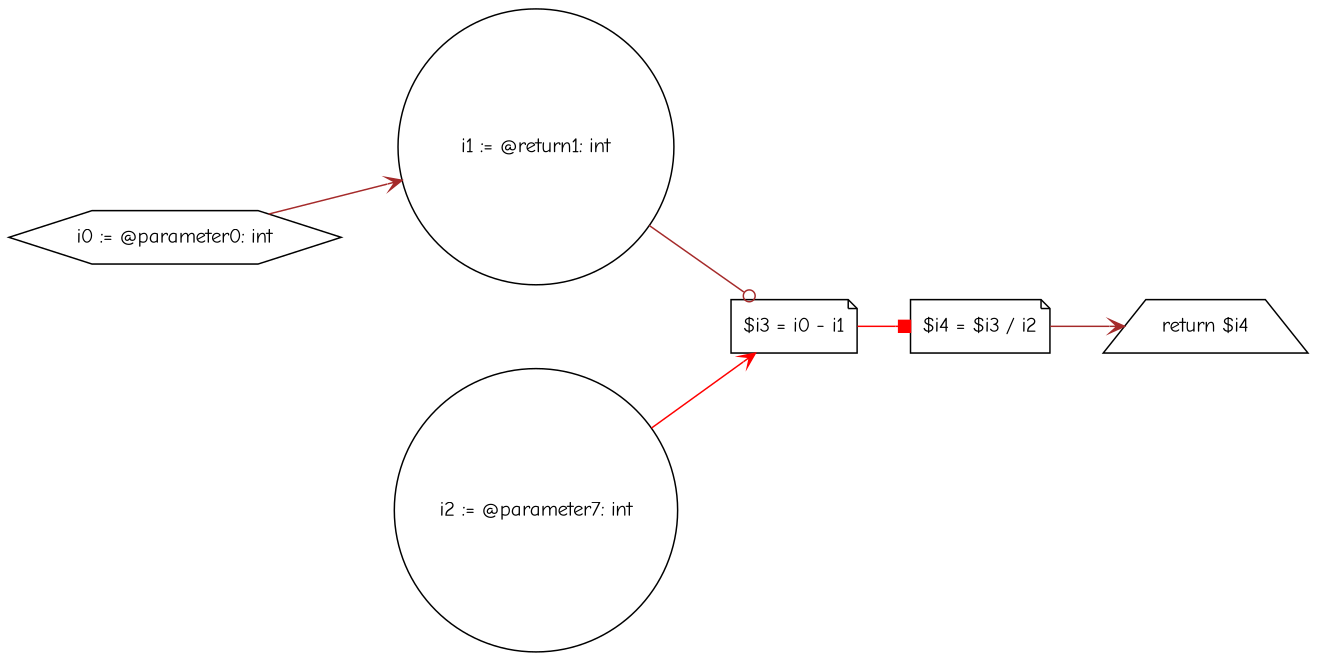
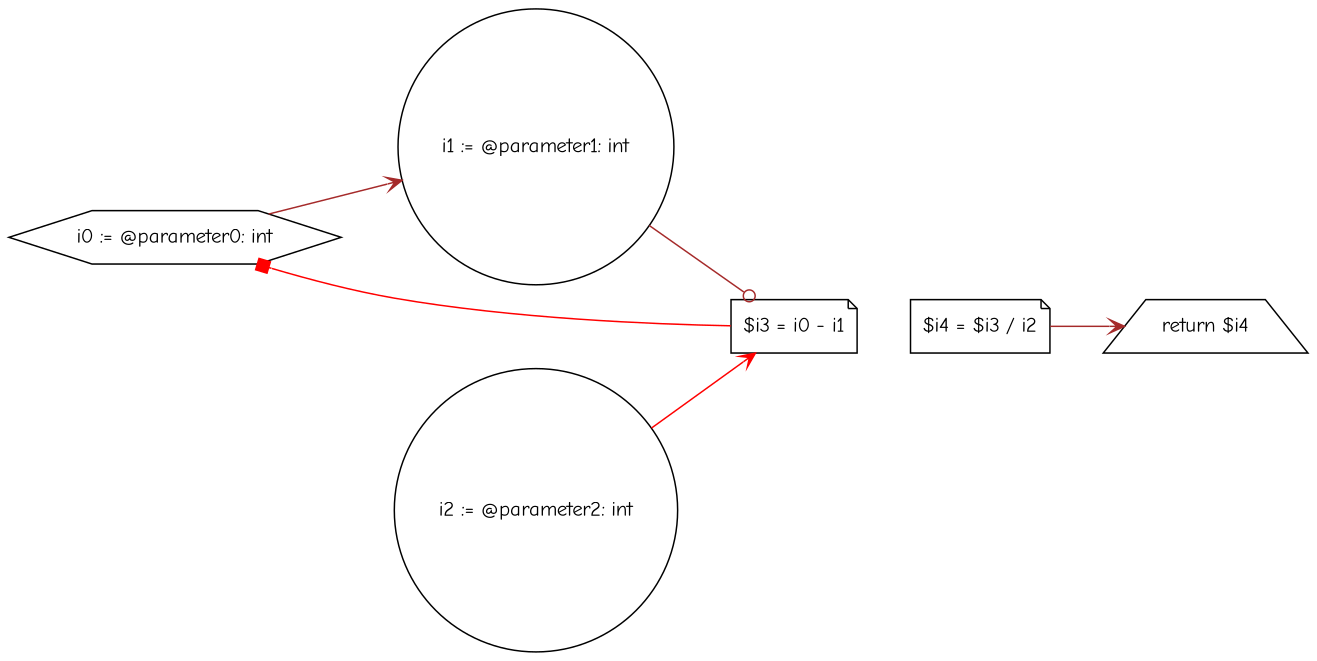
(536, 147) -> (536, 147)
(877, 326) -> (499, 312)
(536, 510) -> (536, 510)
